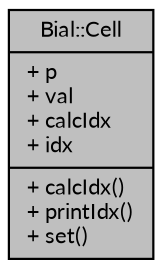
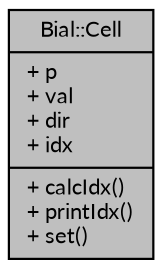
(70, 121) -> (49, 121)
